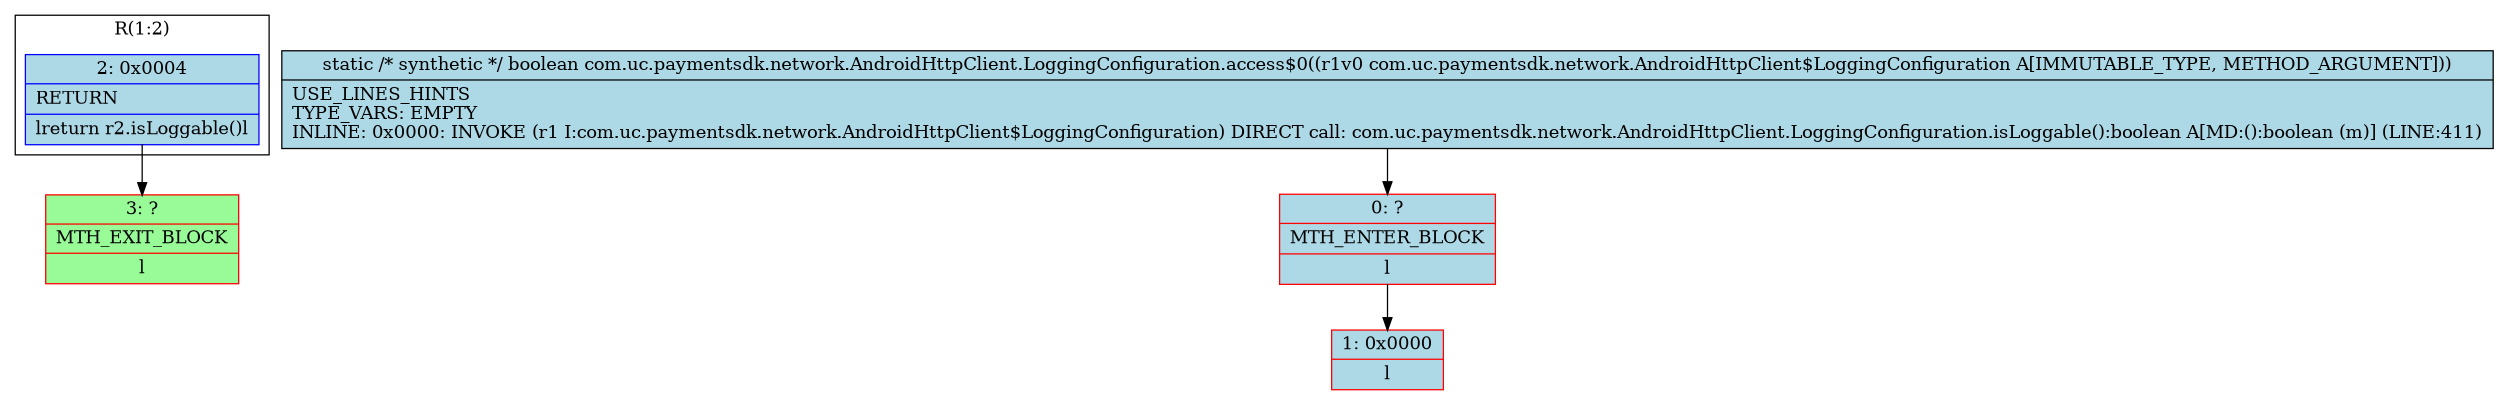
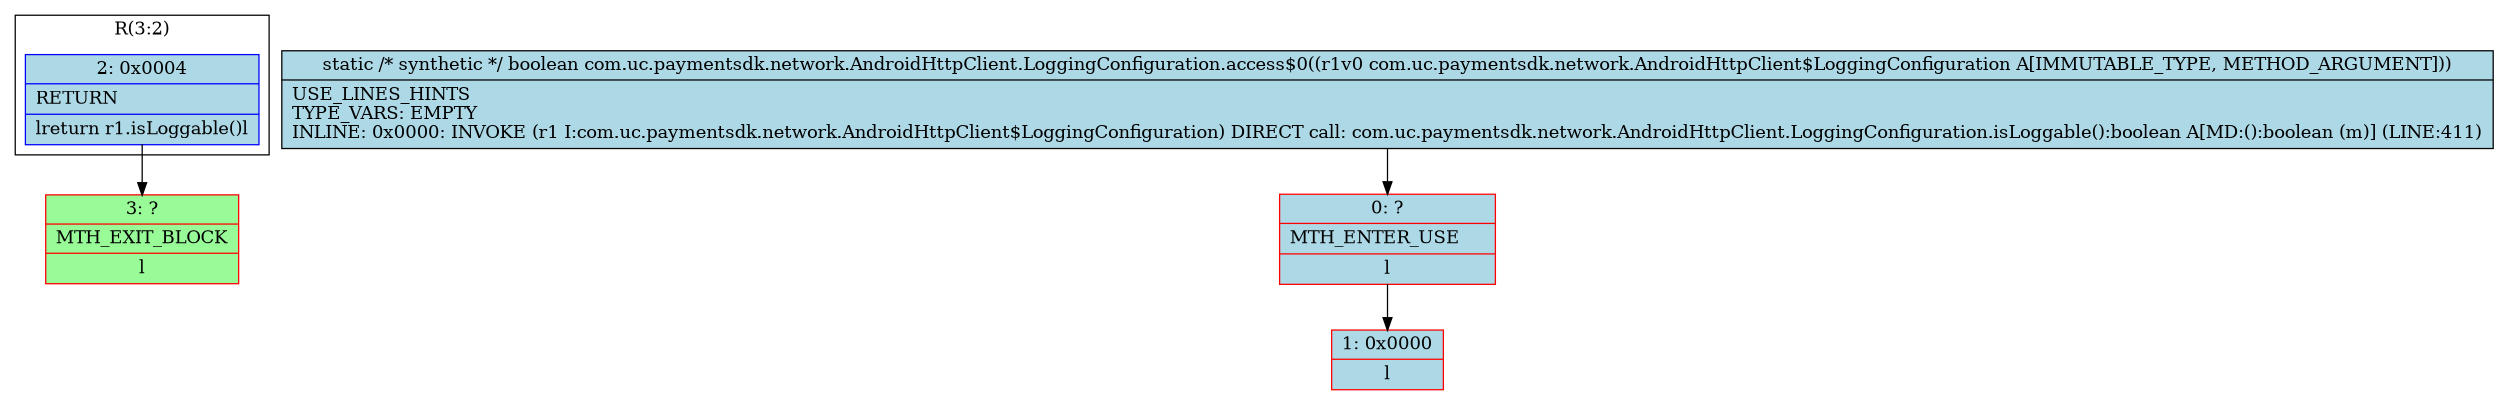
(142, 30) -> (142, 30)
(142, 129) -> (142, 129)
(1388, 238) -> (1375, 238)
